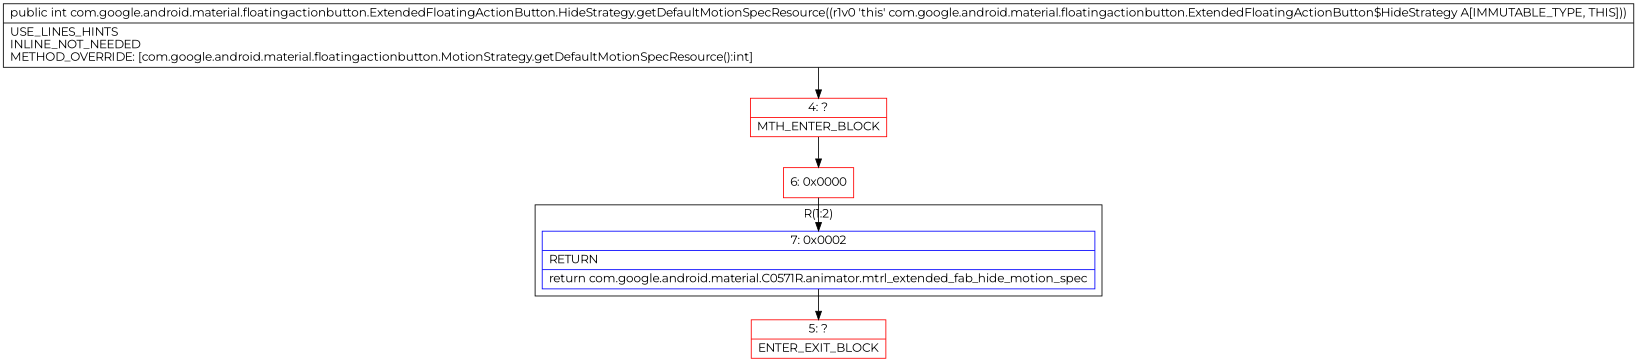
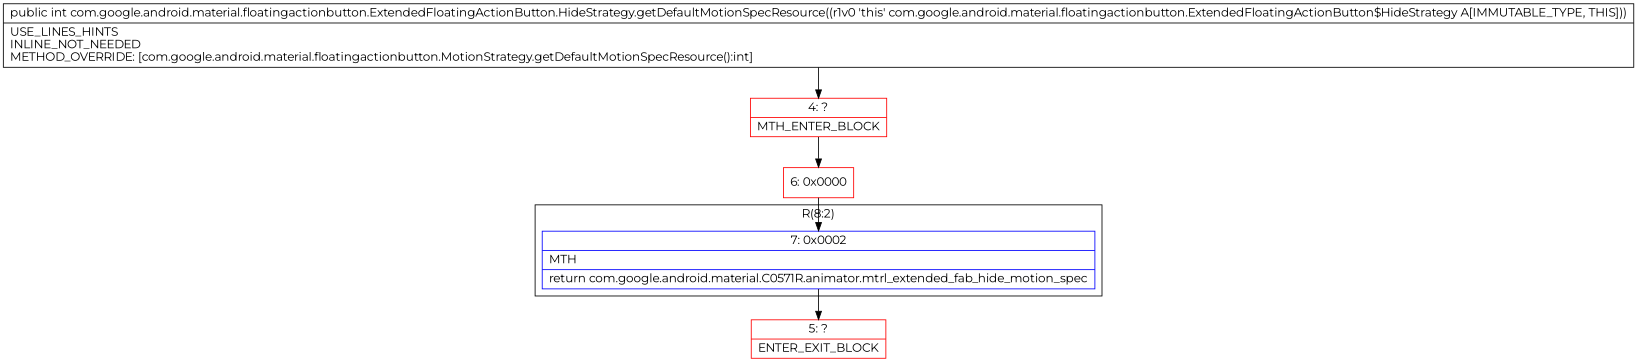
(819, 214) -> (819, 214)
(574, 260) -> (563, 260)
